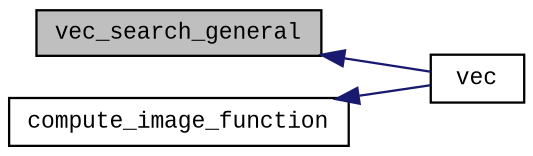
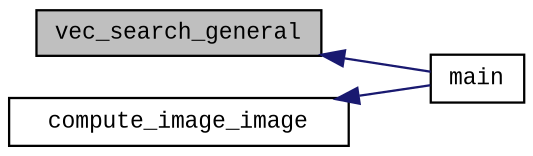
(477, 79) -> (477, 79)
(179, 122) -> (179, 122)
